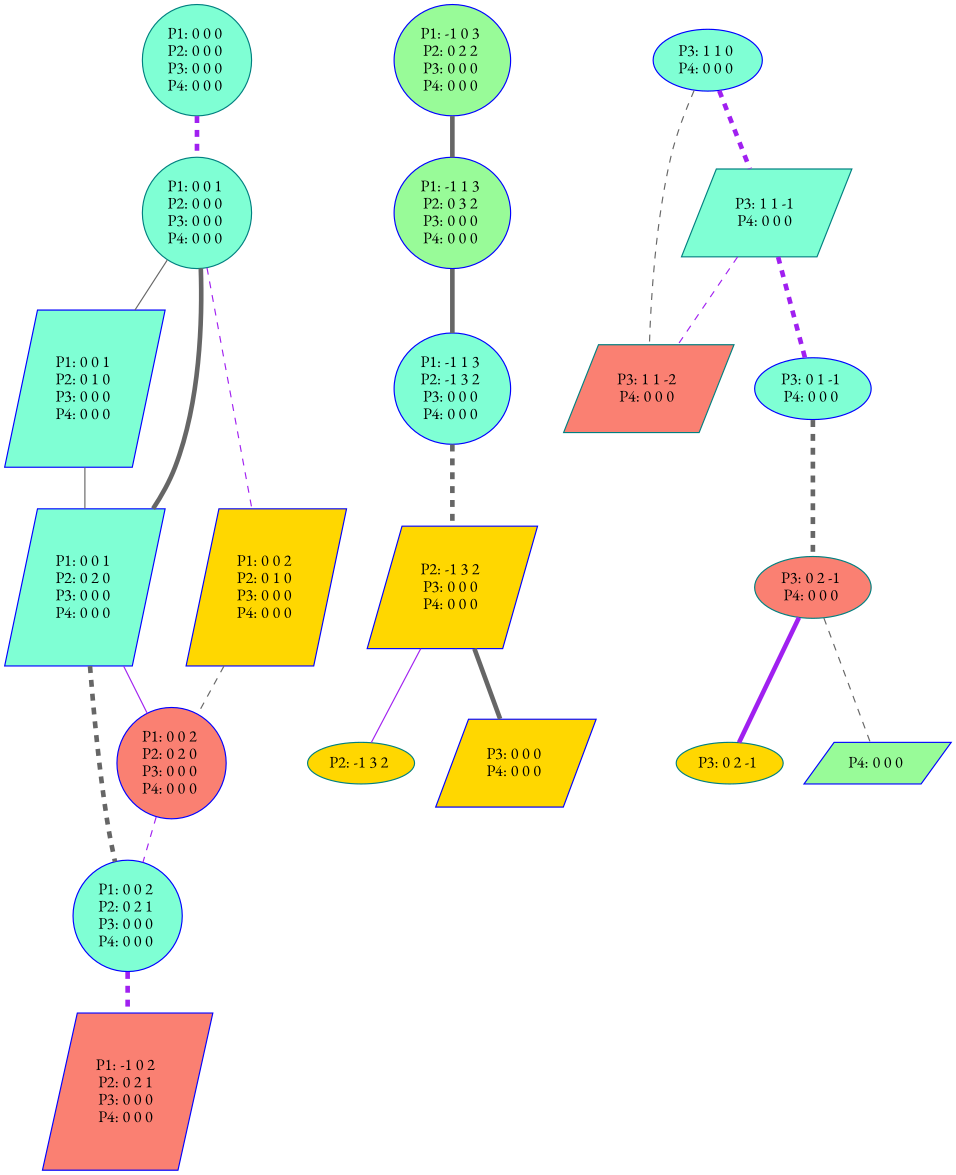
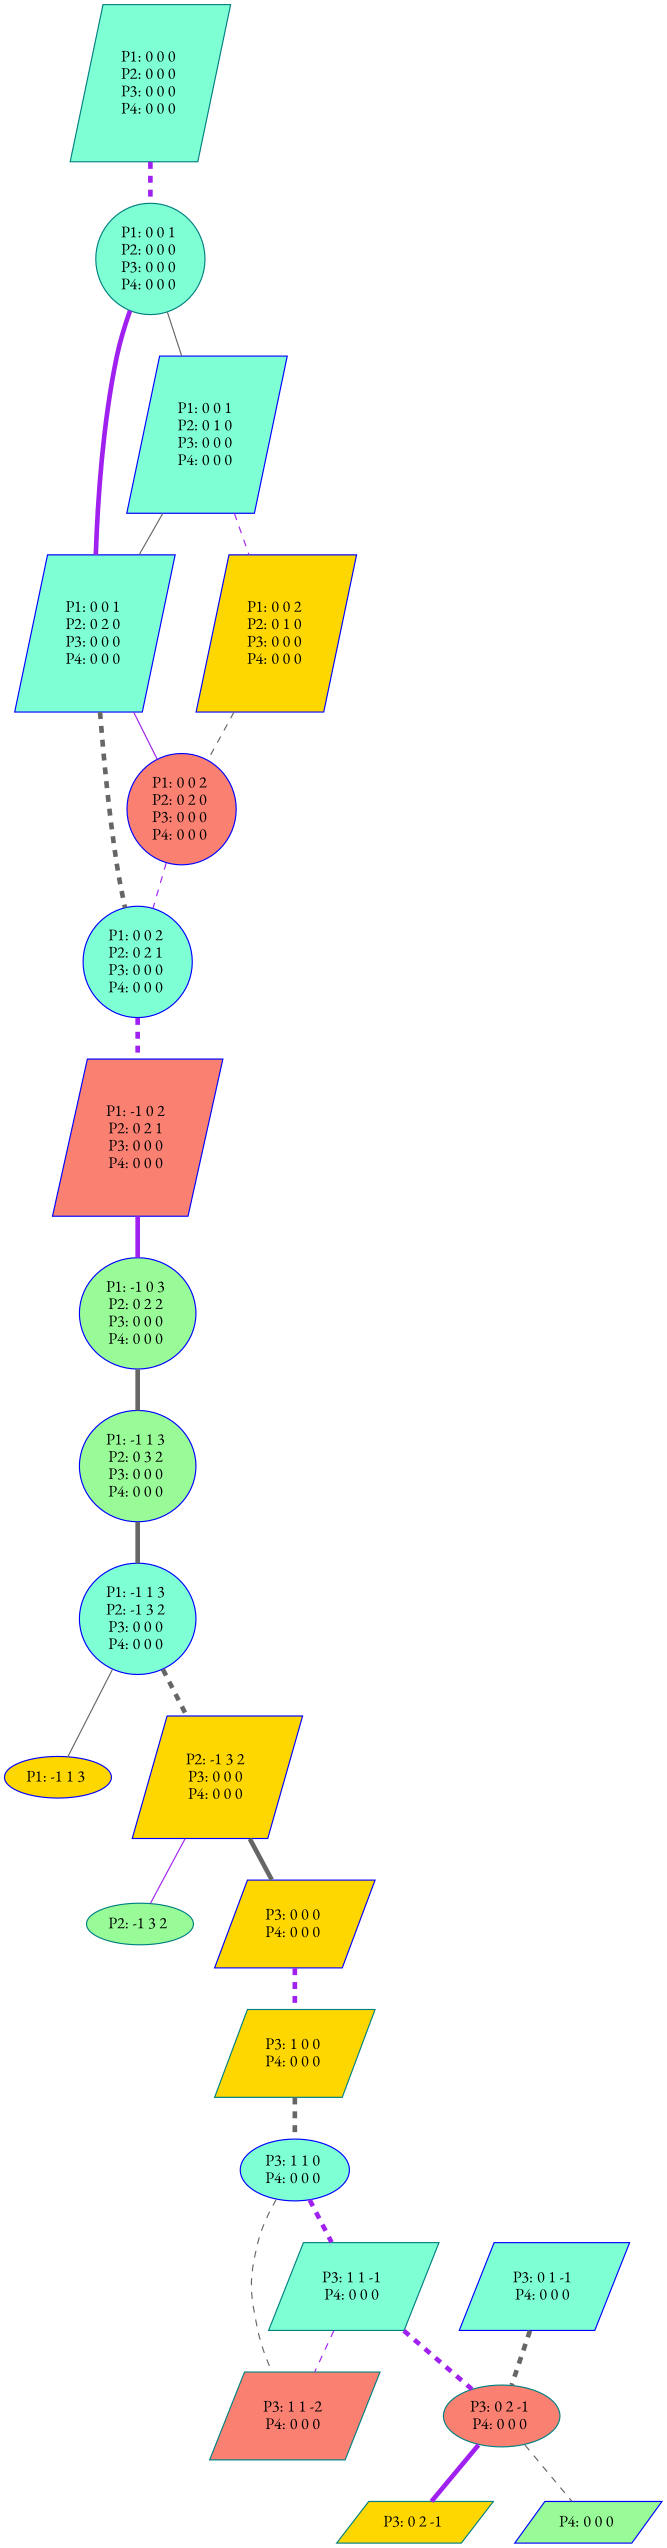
(197, 60) -> (150, 83)
(792, 307) -> (438, 2360)
(229, 388) -> (242, 534)
(813, 389) -> (544, 2286)
(194, 392) -> (105, 431)
(361, 763) -> (140, 1924)
(730, 763) -> (415, 2522)
none -> (138, 1237)
none -> (58, 1777)
none -> (295, 2053)
